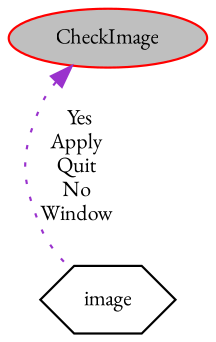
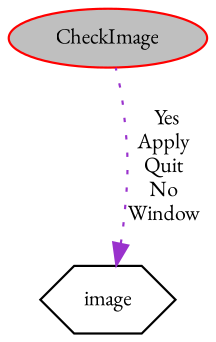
(26, 178) -> (127, 156)
